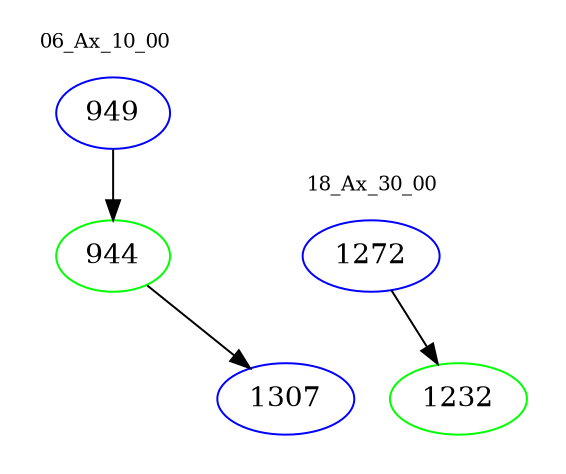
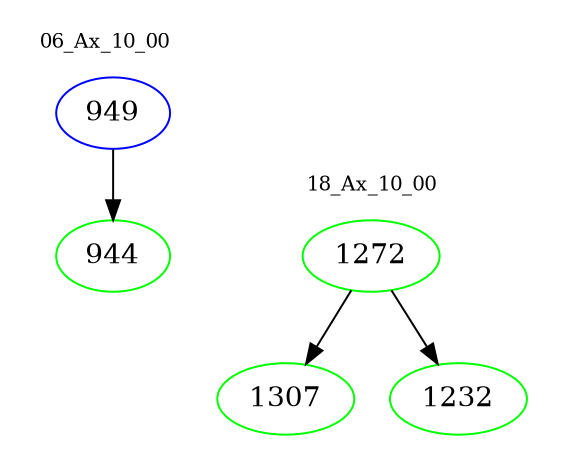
(372, 186) -> (372, 186)
(371, 256) -> (371, 256)
(191, 320) -> (334, 318)
(286, 399) -> (286, 399)
